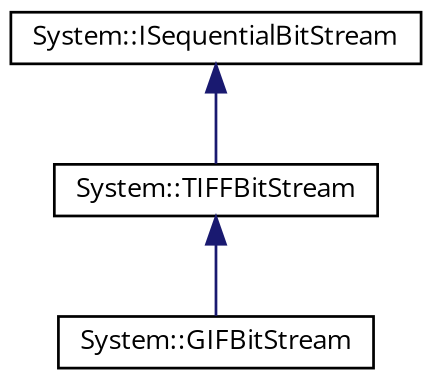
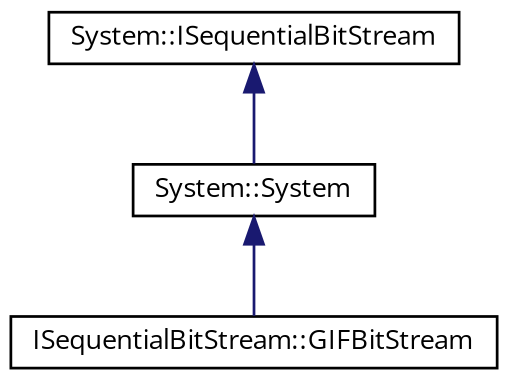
(216, 190) -> (254, 190)
(216, 342) -> (254, 342)
